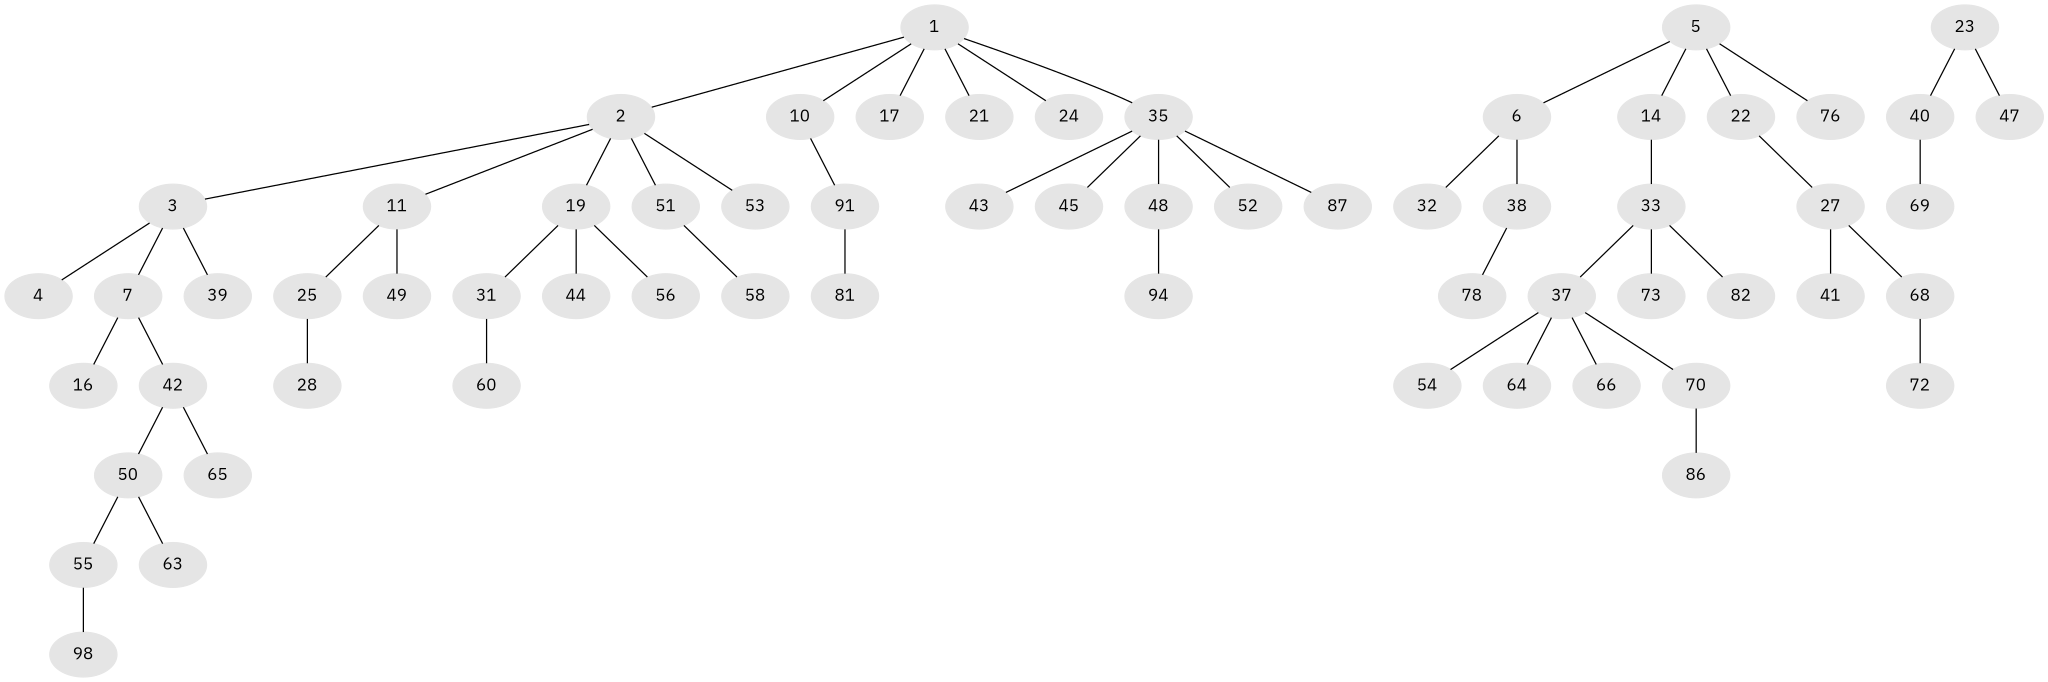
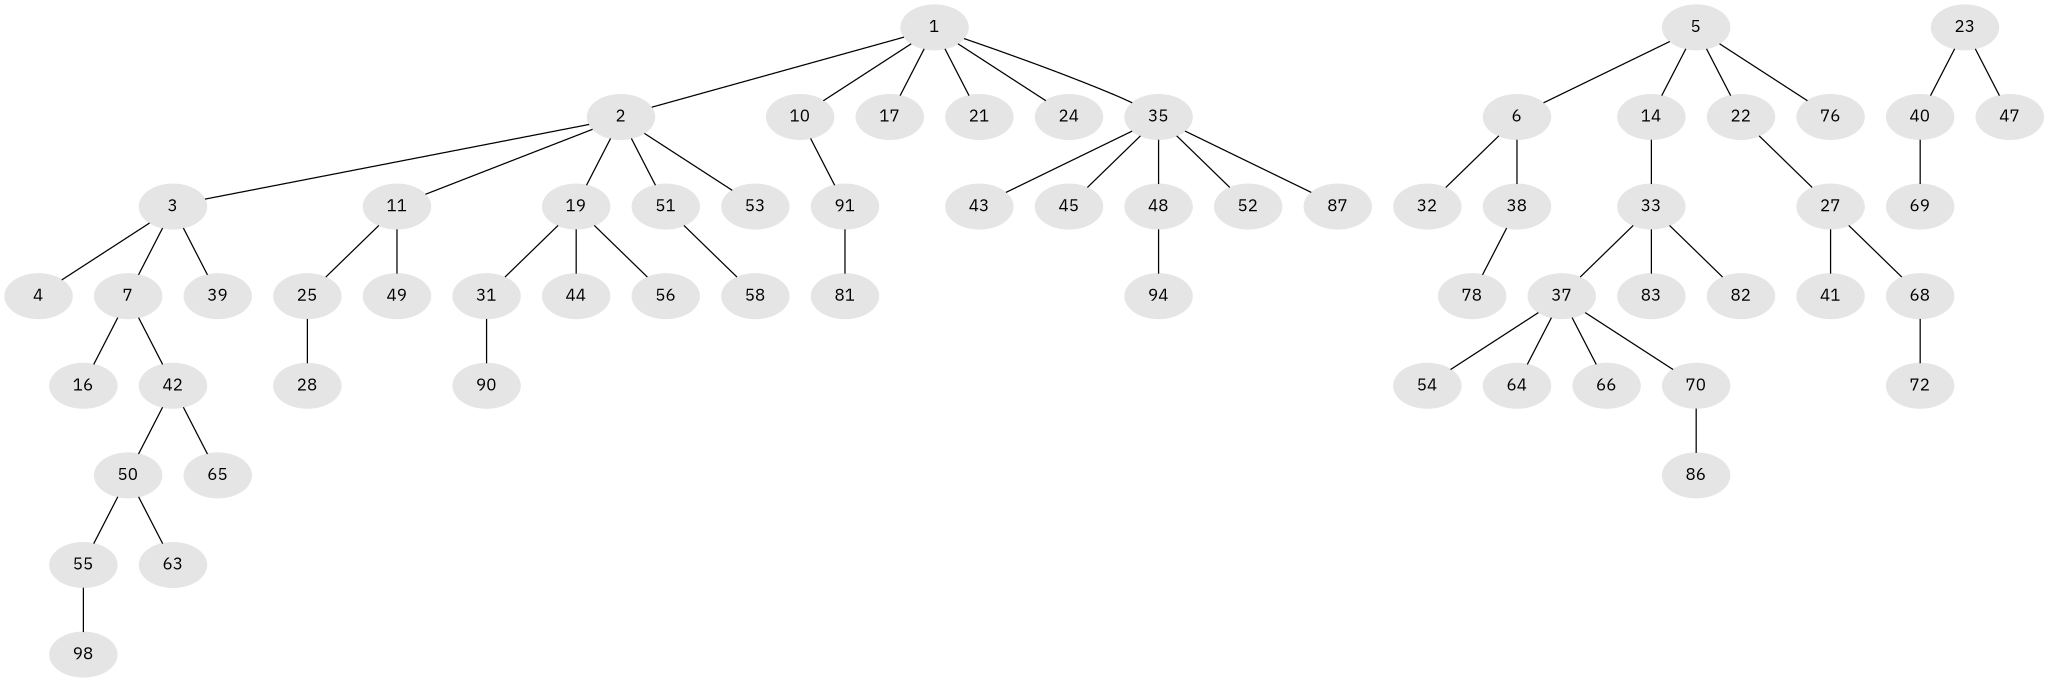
(1651, 296) -> (1651, 296)
(487, 386) -> (487, 386)
